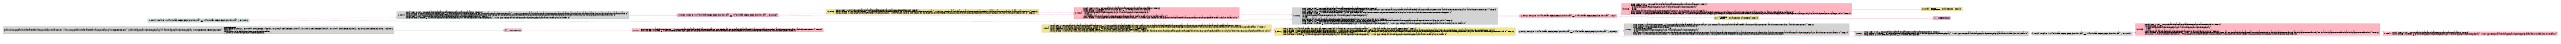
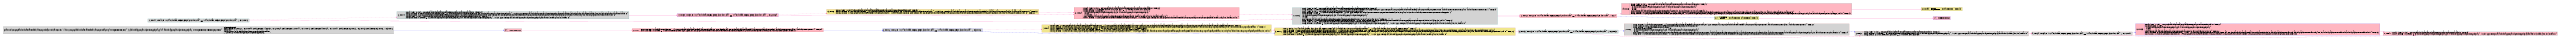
none -> (933, 30)
